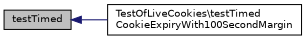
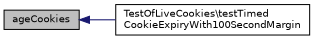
(38, 20) -> (42, 20)
